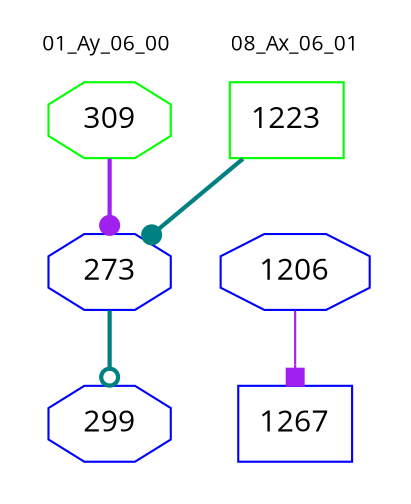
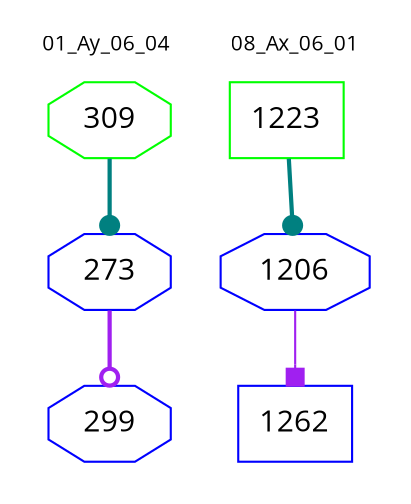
(106, 45) -> (106, 45)
(218, 180) -> (290, 188)
(110, 188) -> (110, 188)
(110, 340) -> (110, 340)
(295, 424) -> (295, 424)
